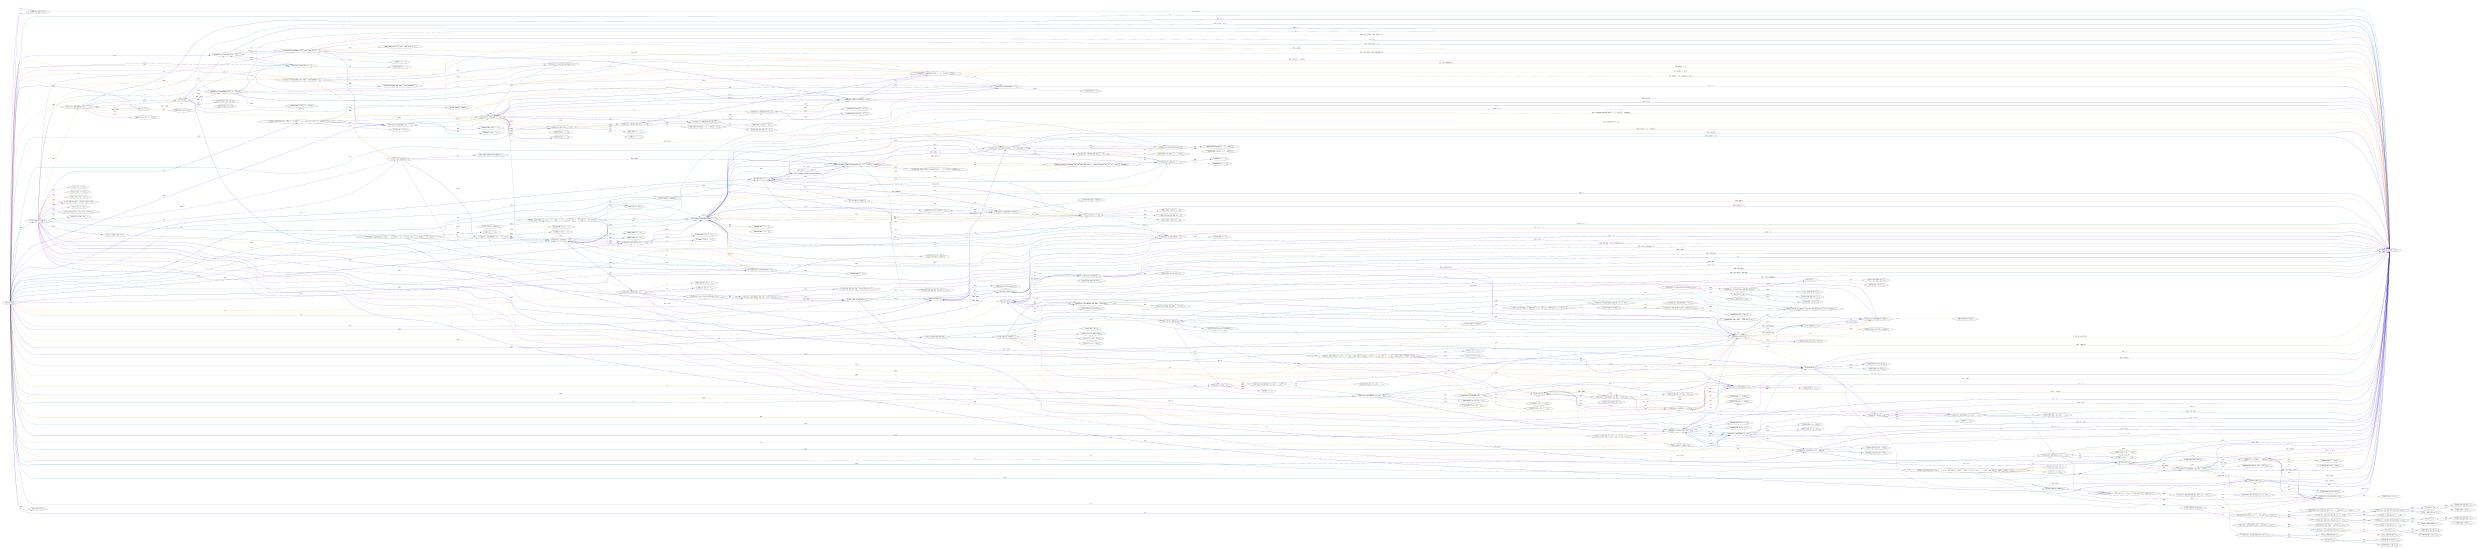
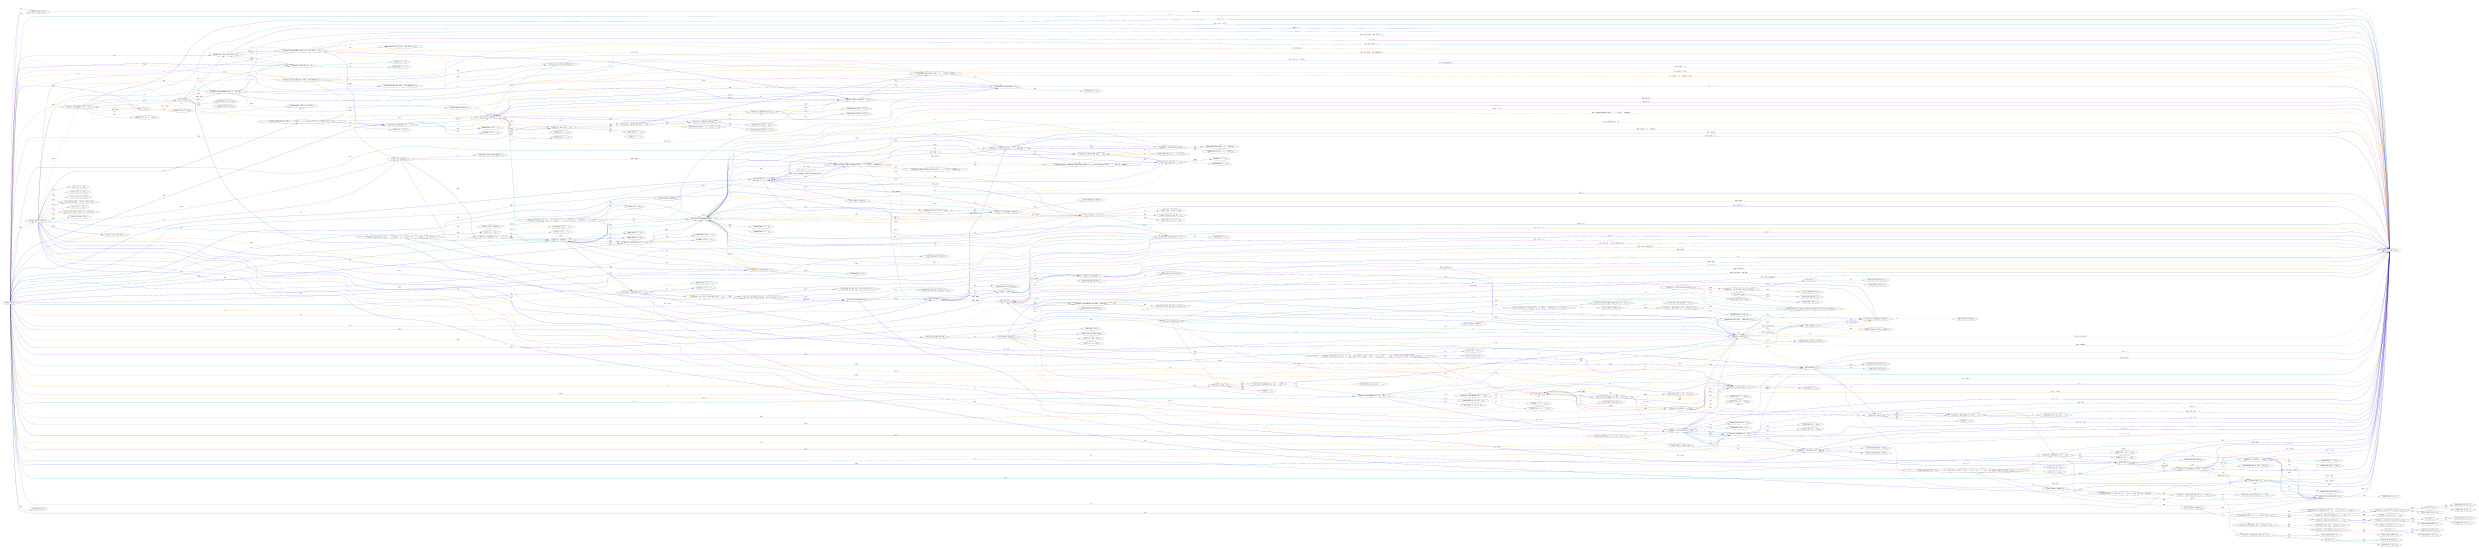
(348, 60) -> (353, 64)
(1686, 254) -> none
(648, 265) -> (596, 288)
(1124, 275) -> (1133, 279)
(1220, 329) -> none
